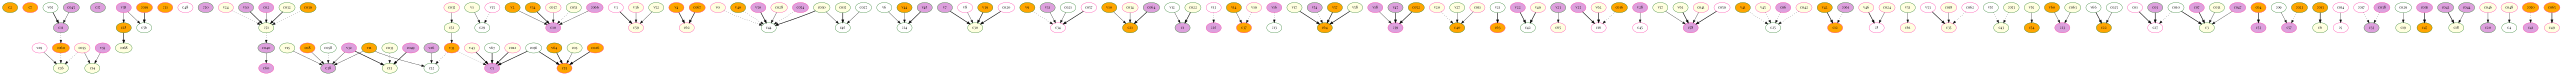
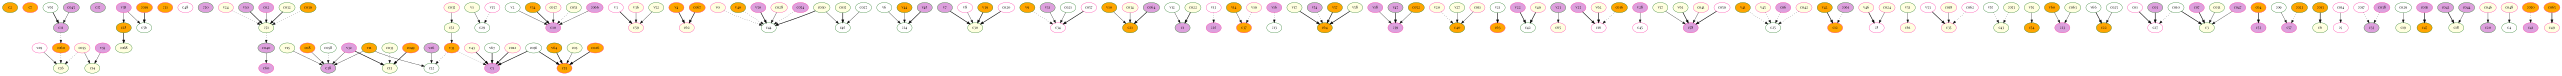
(513, 8) -> (513, 8)
(1407, 17) -> (1407, 17)
(411, 48) -> (411, 48)
